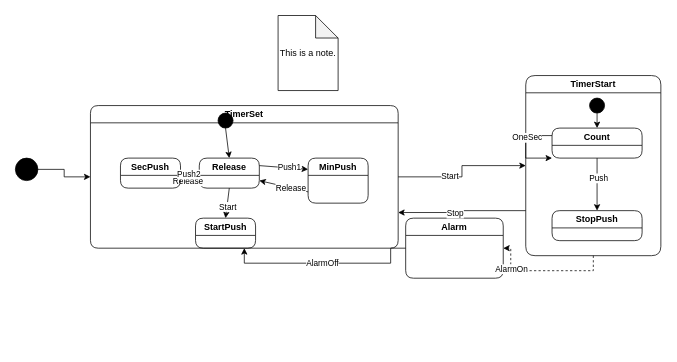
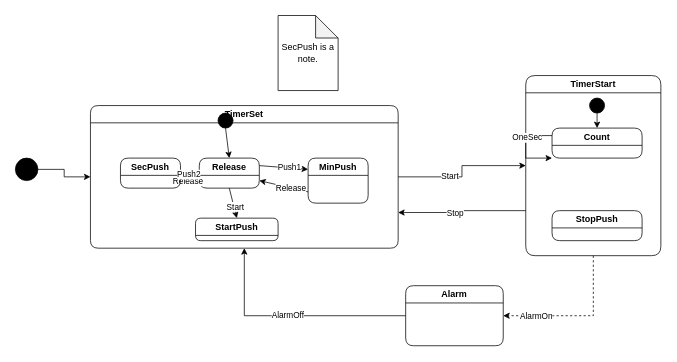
(308, 53) -> (308, 53)
(597, 178) -> none
(225, 233) -> (237, 229)
(454, 248) -> (454, 315)
